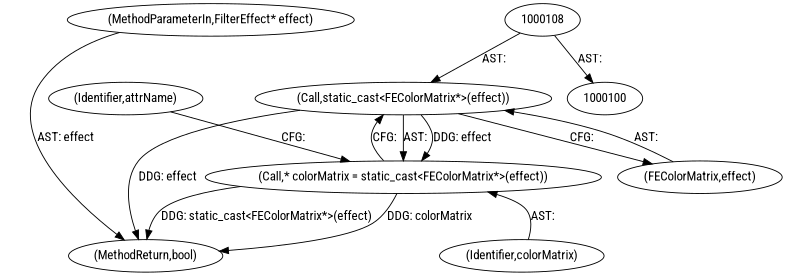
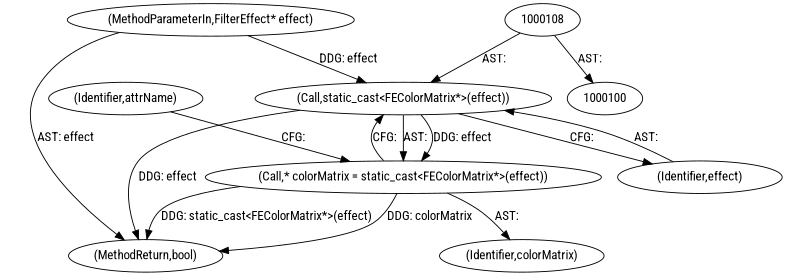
none -> (303, 57)
(700, 177) -> (700, 177)
(525, 209) -> (478, 209)
